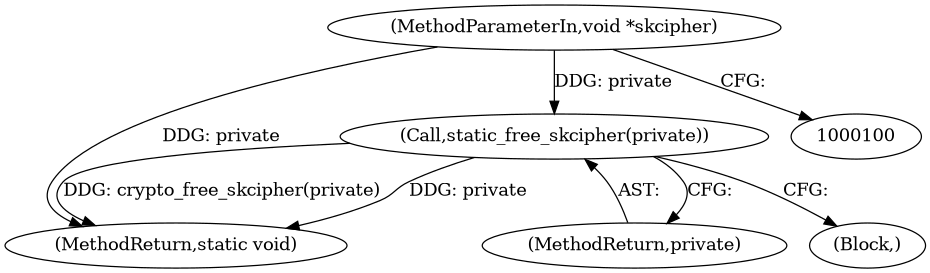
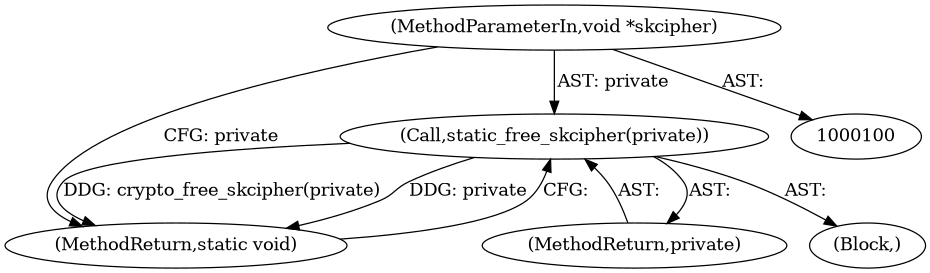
(613, 82) -> (613, 82)
(746, 82) -> (746, 82)
(221, 137) -> (221, 137)
(713, 191) -> (713, 191)
(809, 191) -> (809, 191)
none -> (453, 226)
